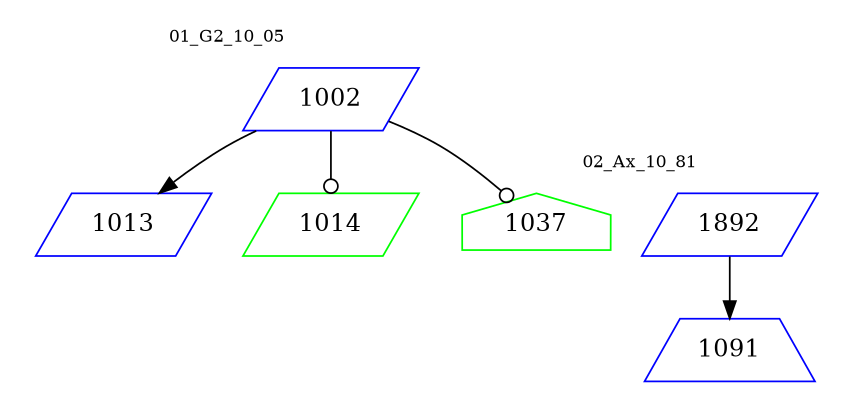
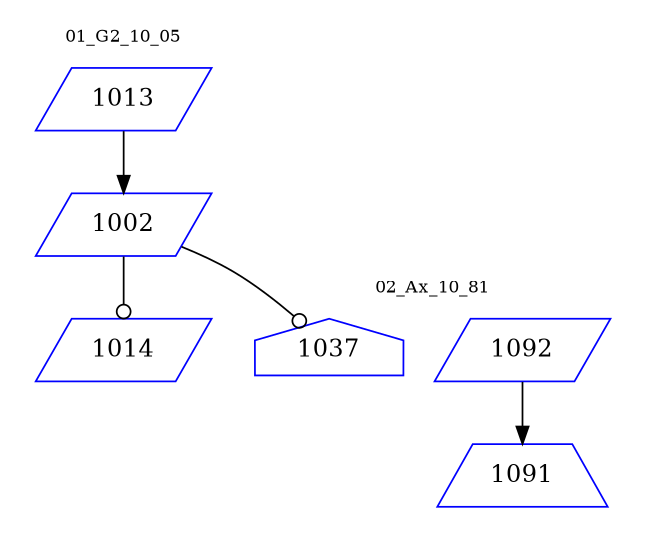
(213, 154) -> (124, 153)
(331, 225) -> (124, 350)
(536, 225) -> (329, 350)
(730, 225) -> (522, 350)
